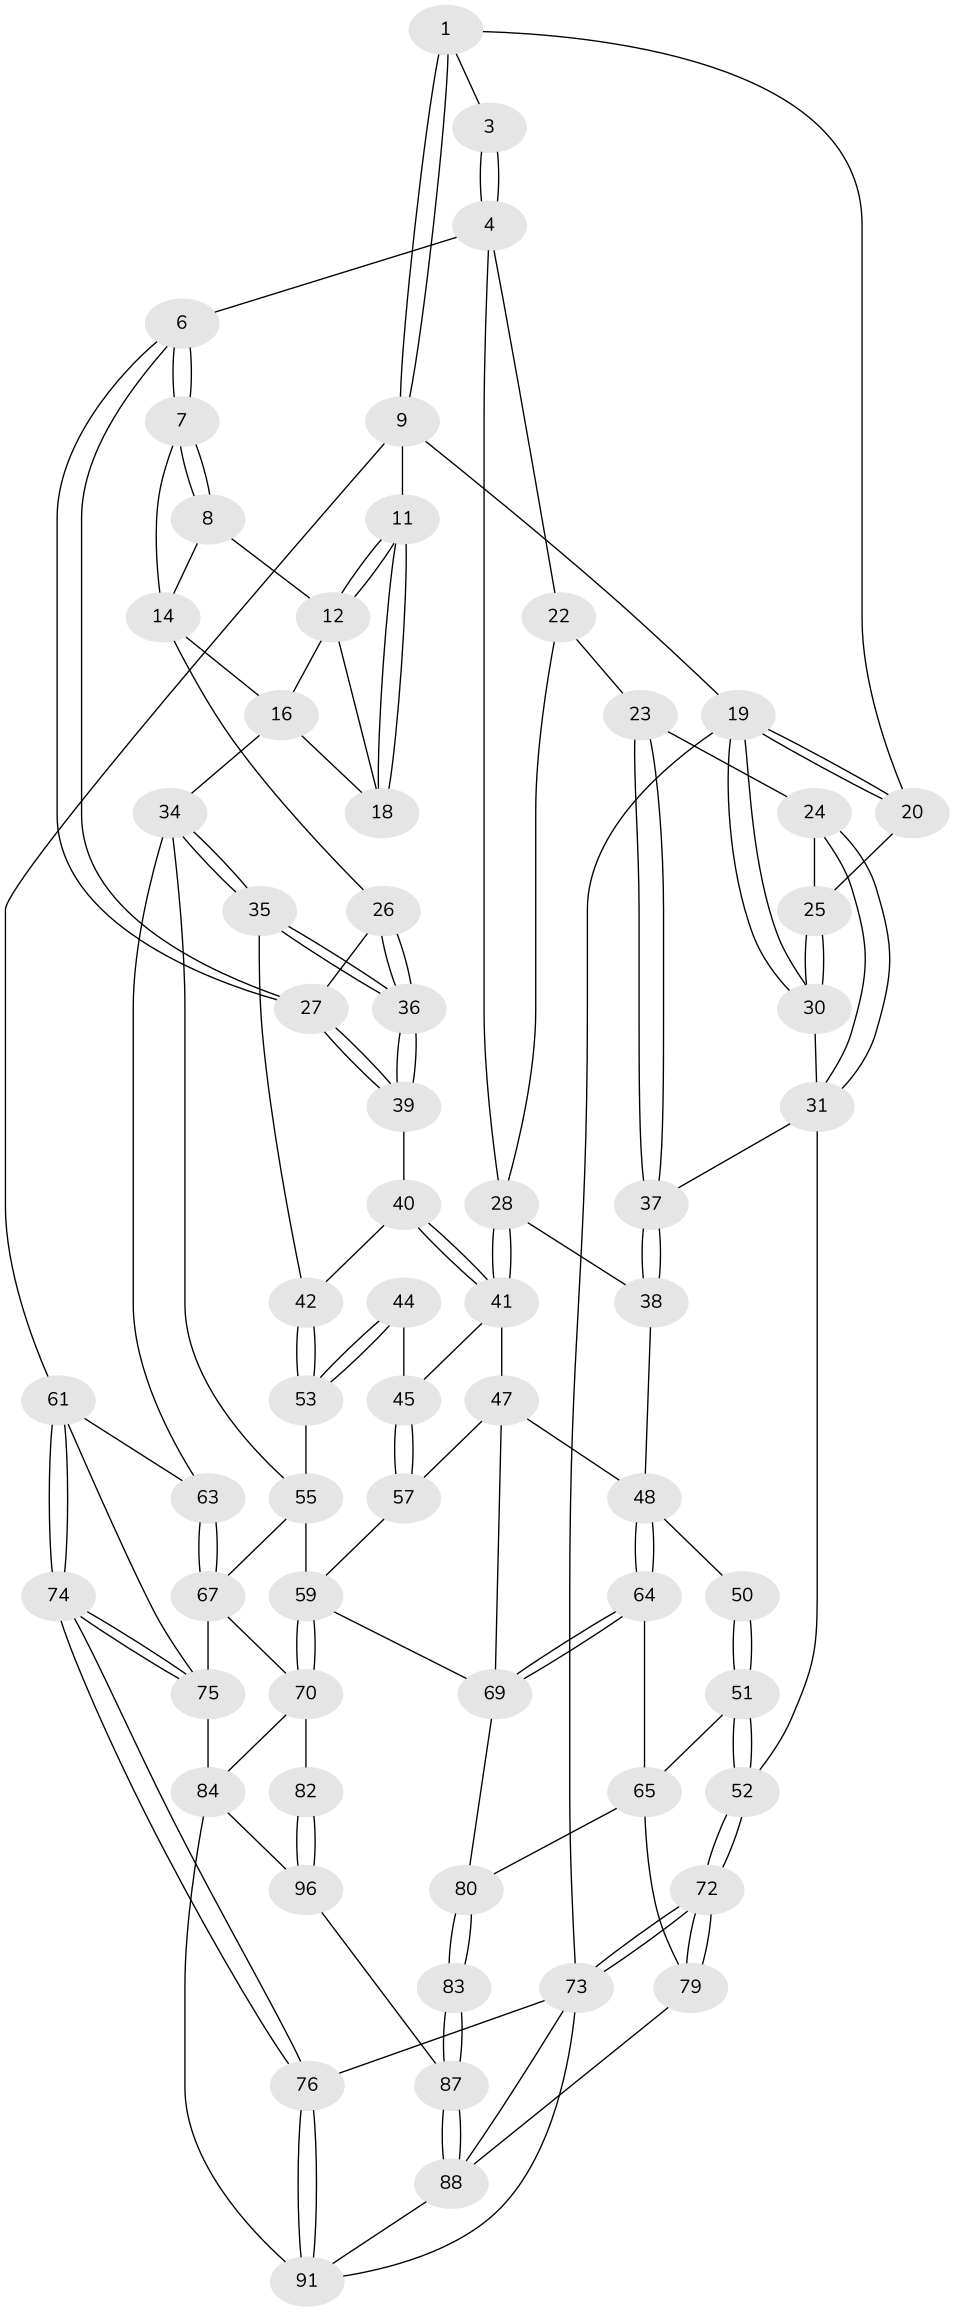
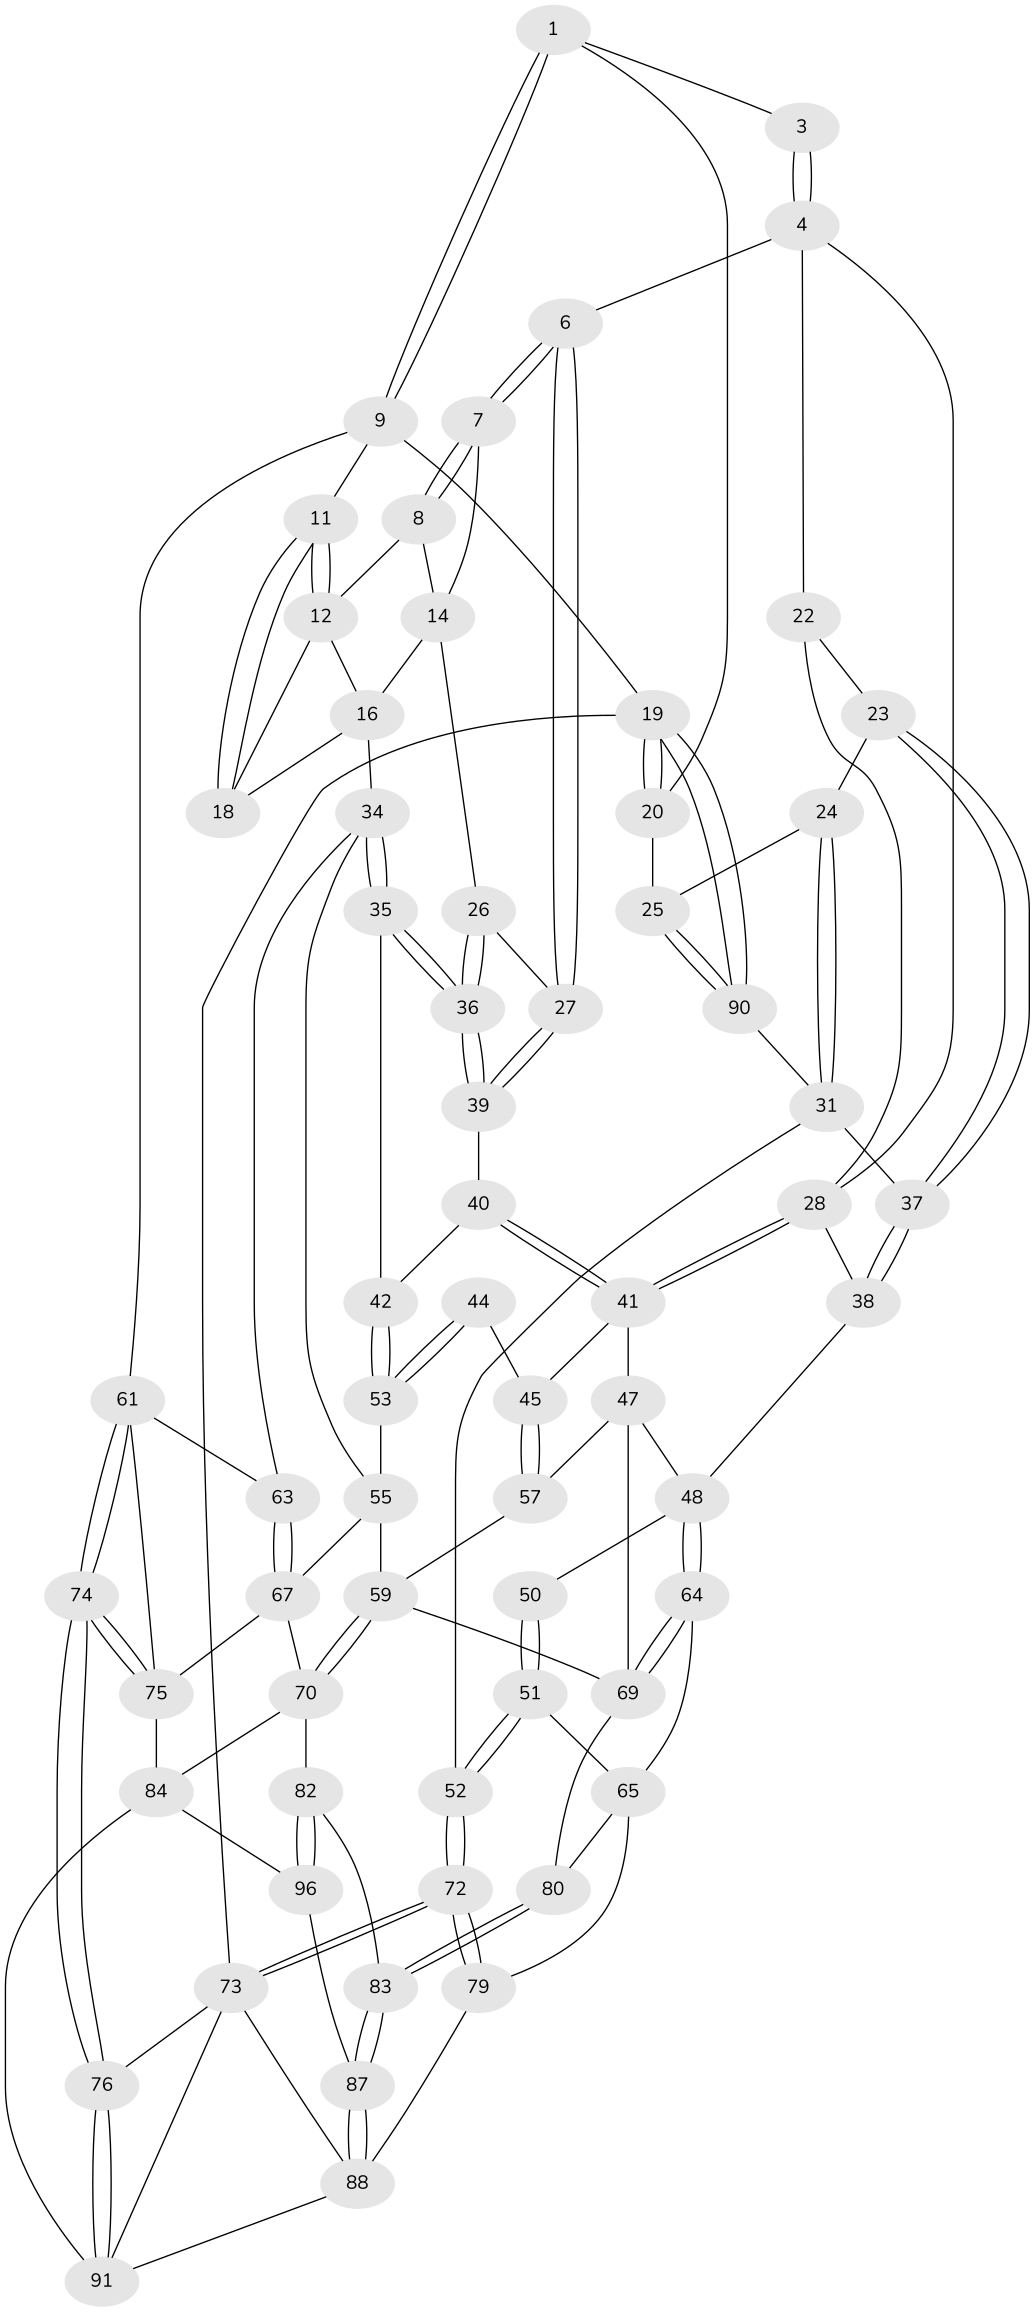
(814, 1009) -> (740, 1009)
none -> (362, 1885)
